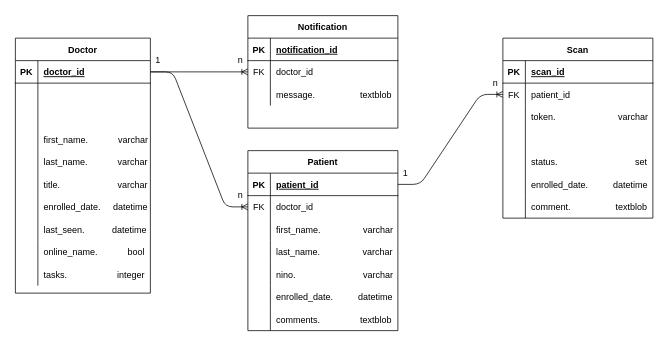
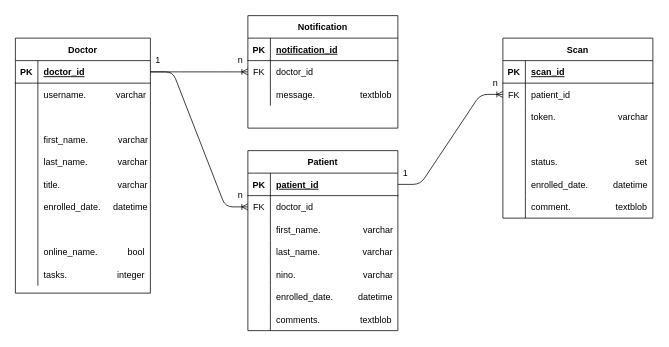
none -> (94, 94)
(94, 229) -> none
